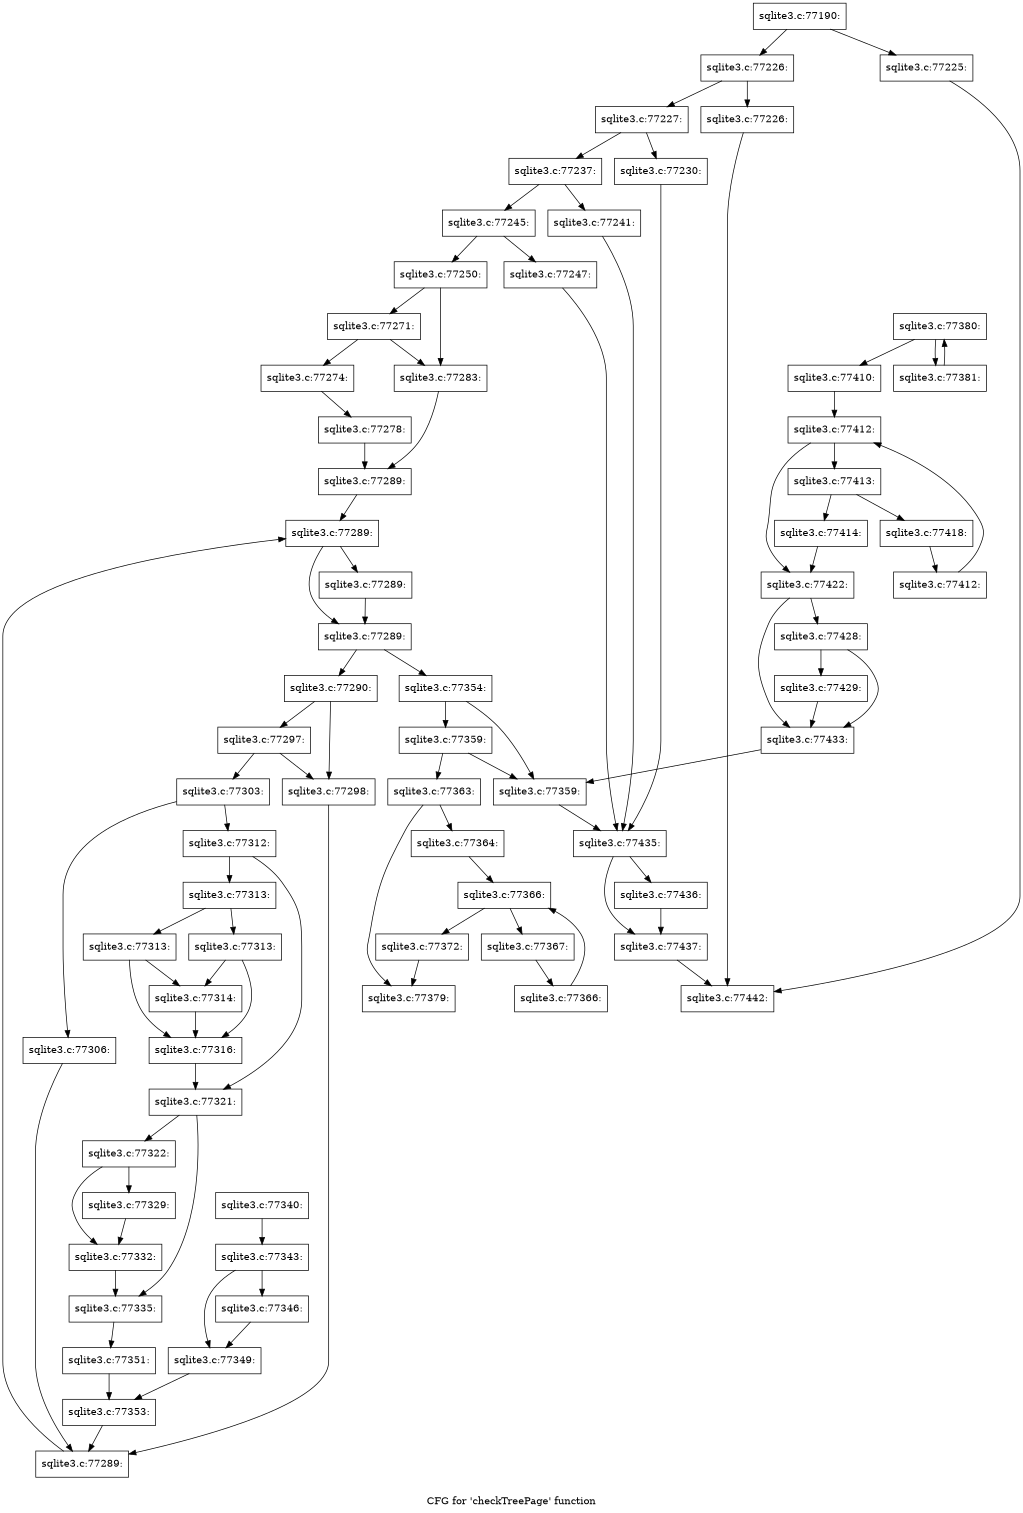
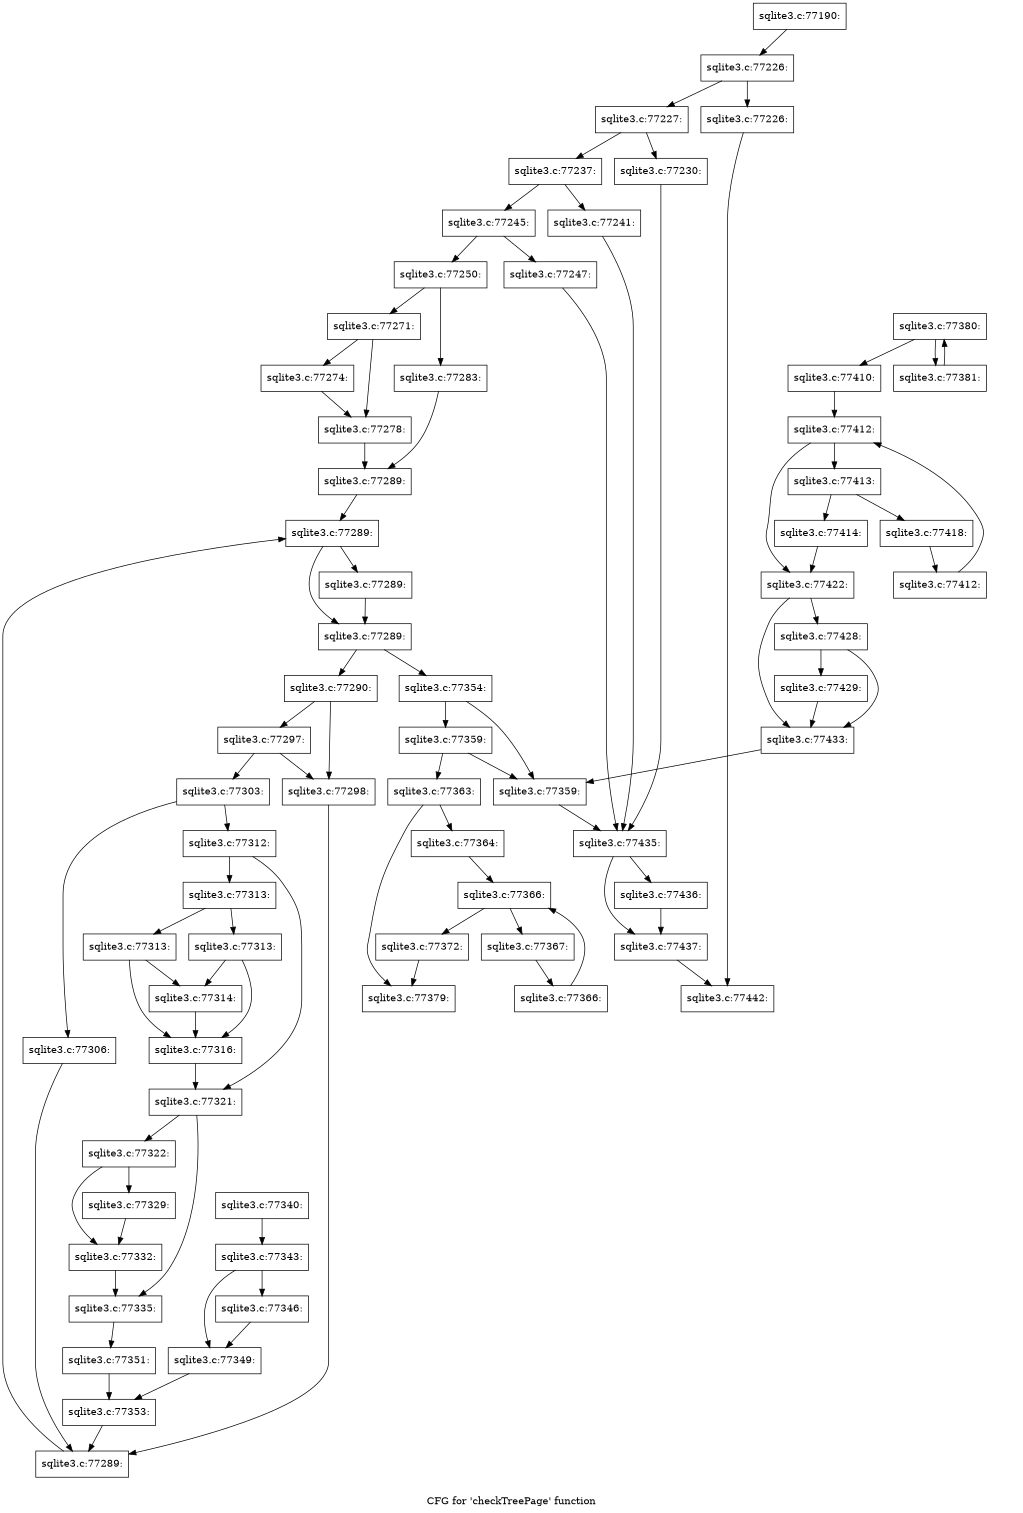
(926, 68) -> none
(404, 350) -> (370, 375)
